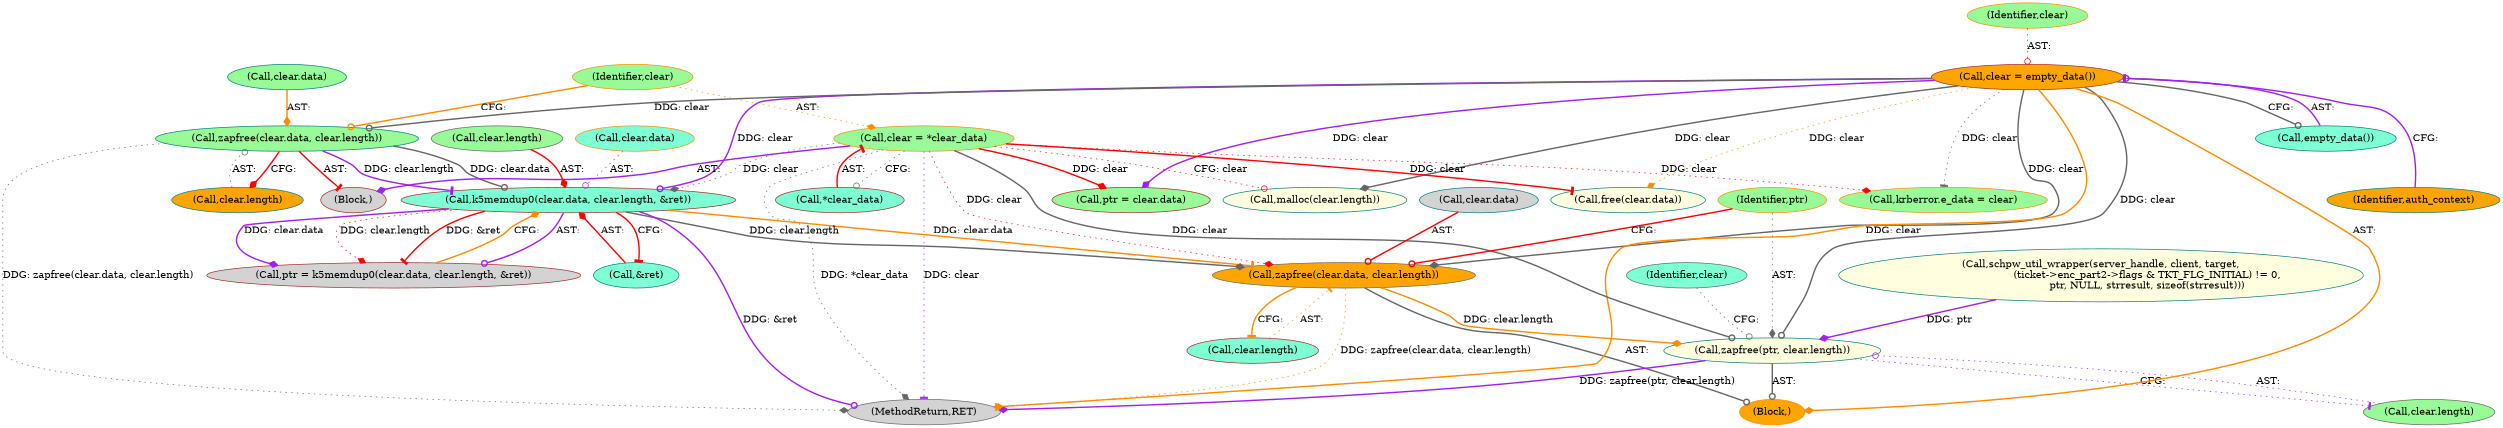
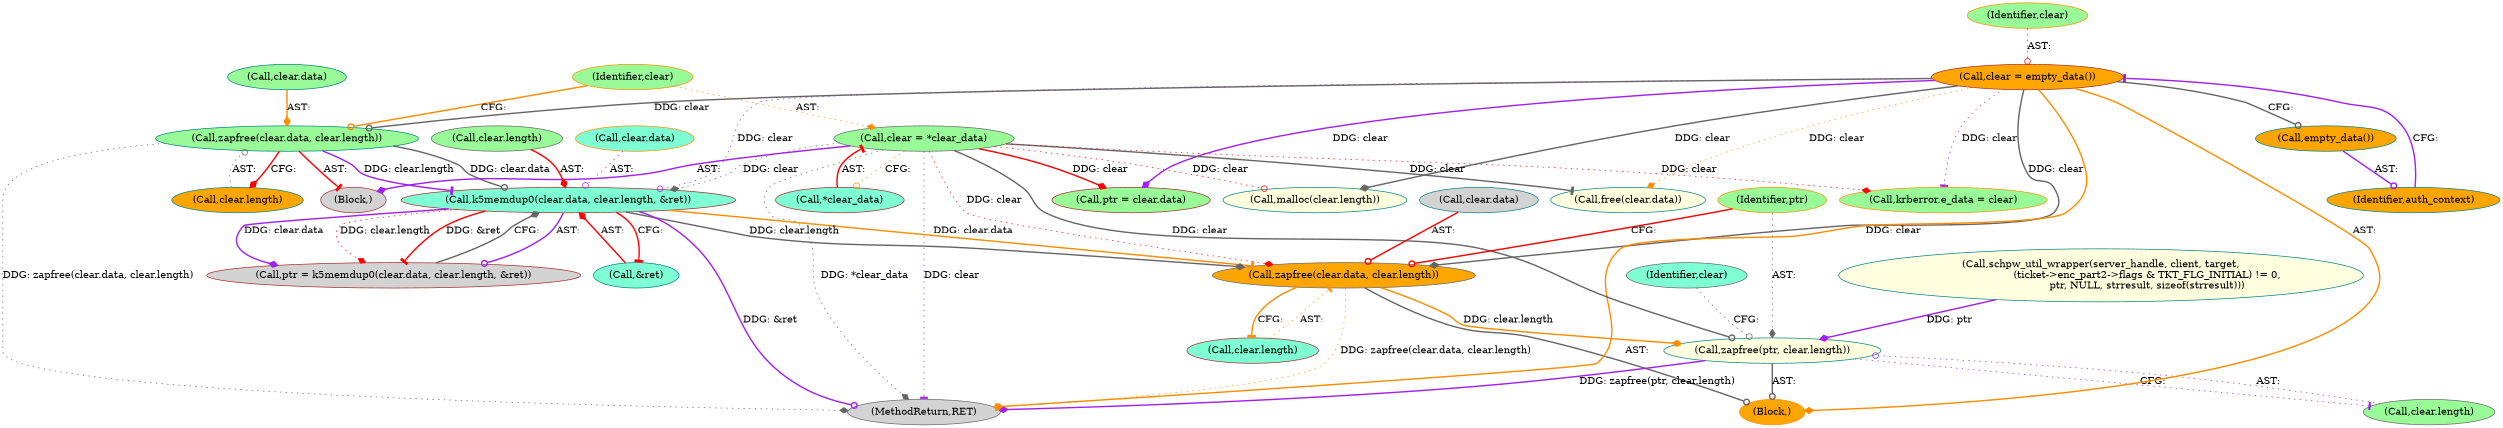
(1276, 86) -> (1276, 86)
(2231, 86) -> (2367, 168)
(1961, 128) -> (1961, 128)
(924, 139) -> (924, 139)
(2326, 139) -> (2326, 139)
(1288, 163) -> (1288, 163)
(881, 167) -> (881, 167)
(1221, 169) -> (1221, 169)
(1992, 231) -> none
(486, 244) -> (486, 244)
